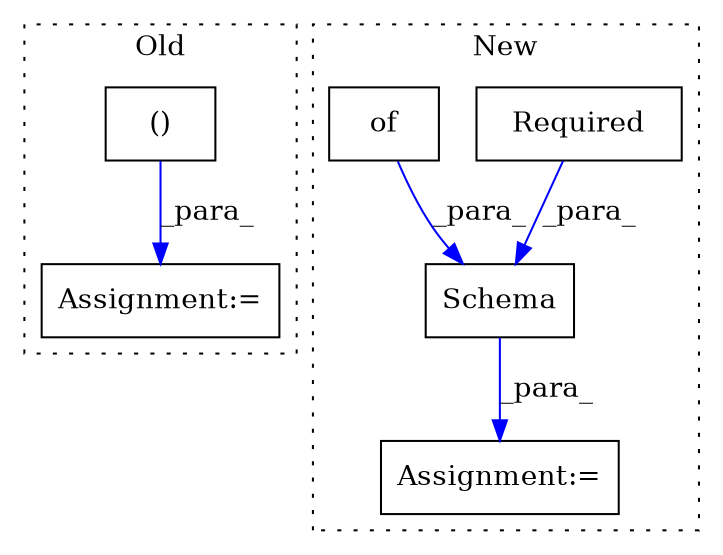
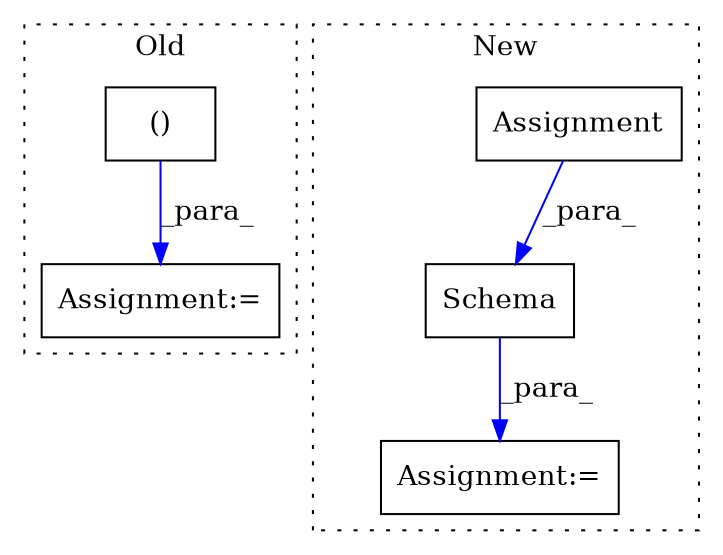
(384, 124) -> none
(579, 124) -> (579, 124)
